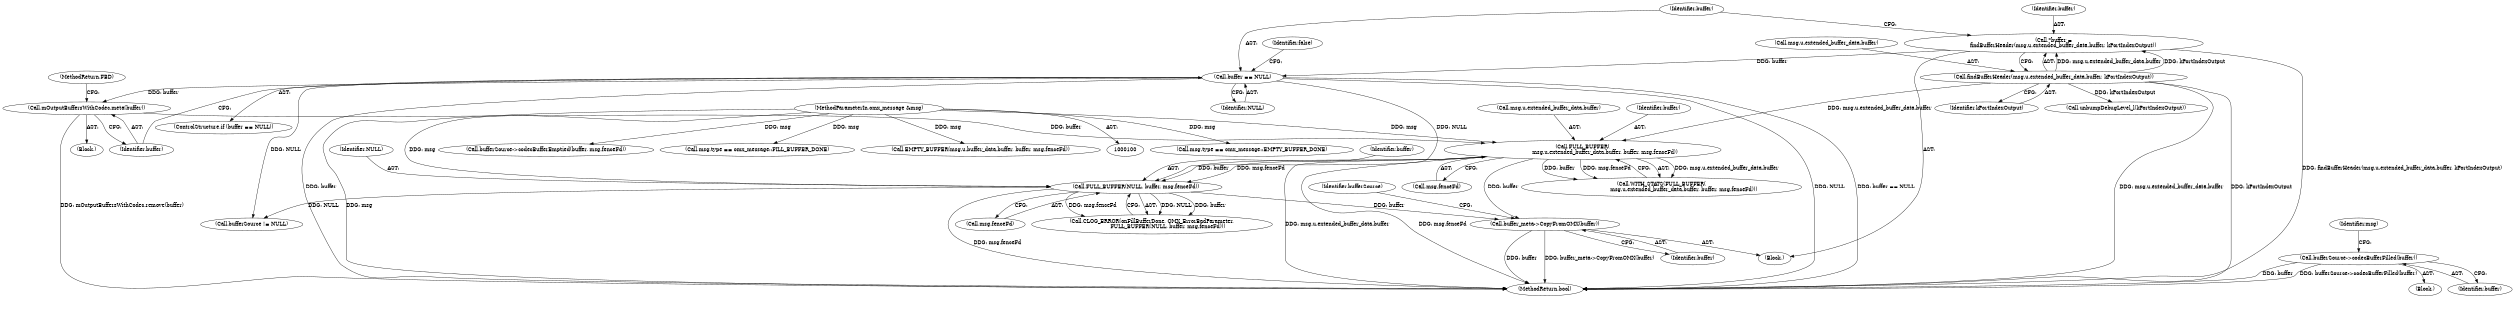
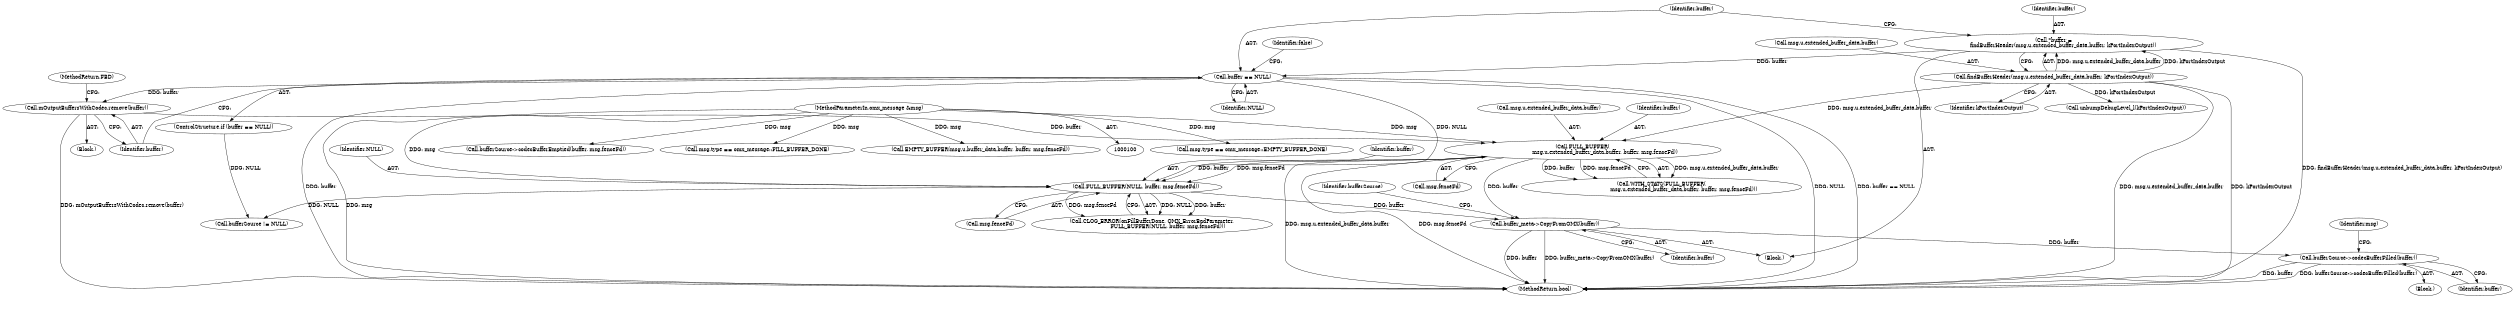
(680, 79) -> (232, 175)
(87, 108) -> (87, 108)
none -> (1948, 241)
(1161, 273) -> none
